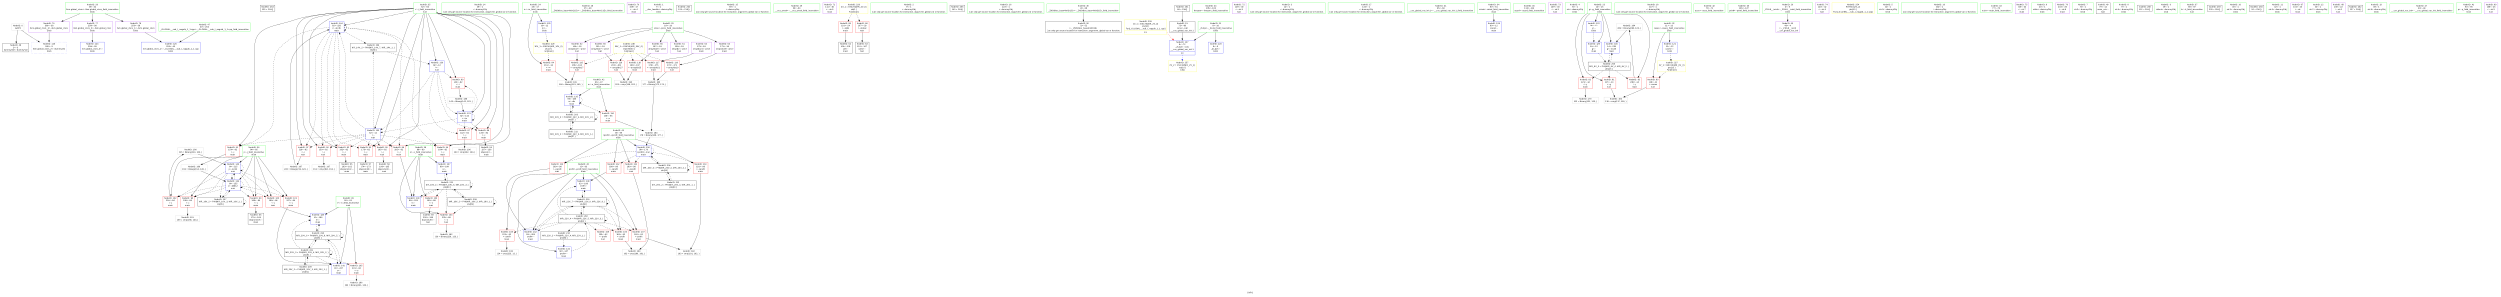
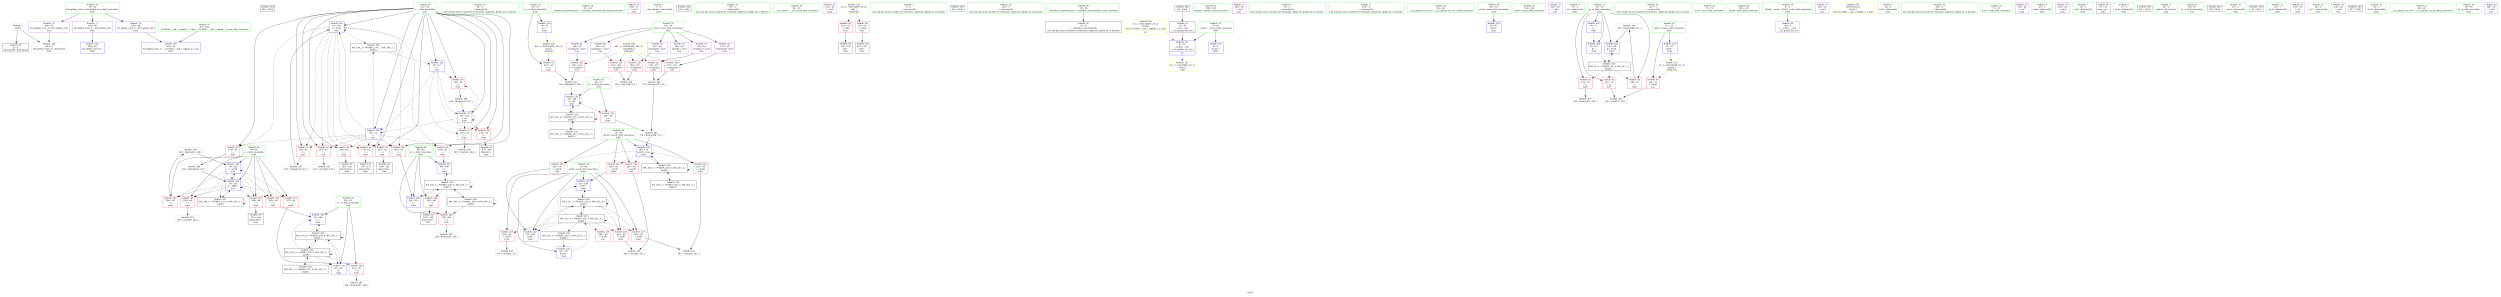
none -> (684, 37)
